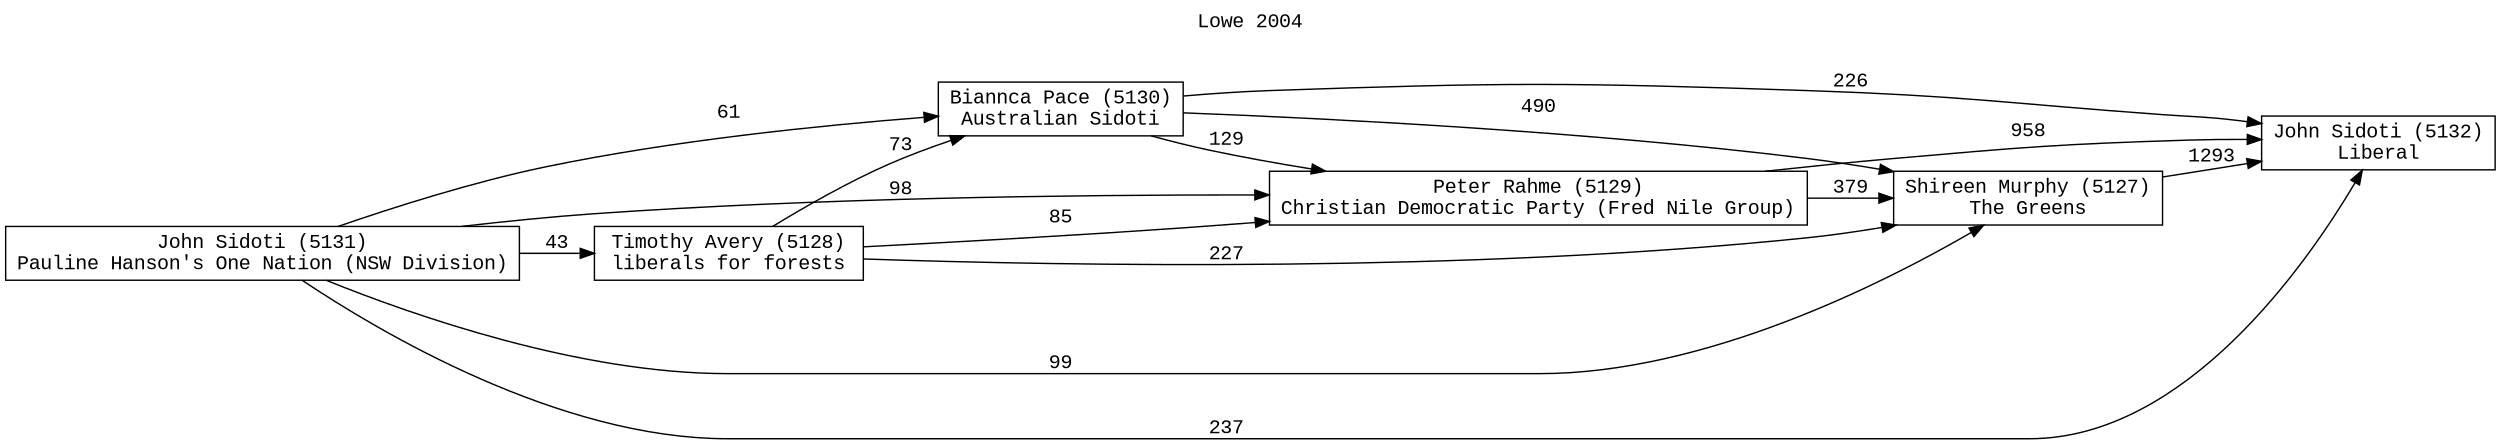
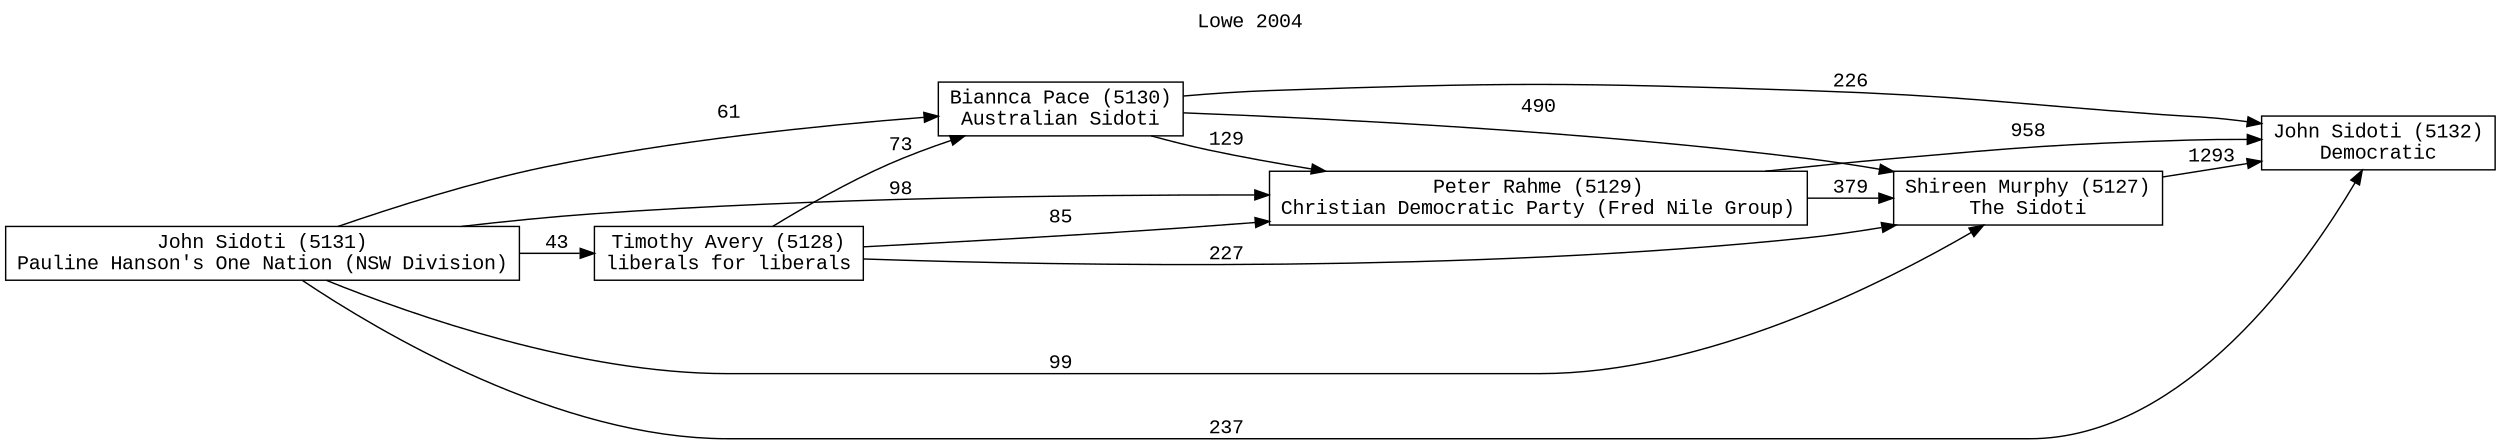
(2378, 143) -> (2378, 143)
(2028, 198) -> (2028, 198)
(729, 253) -> (729, 253)
